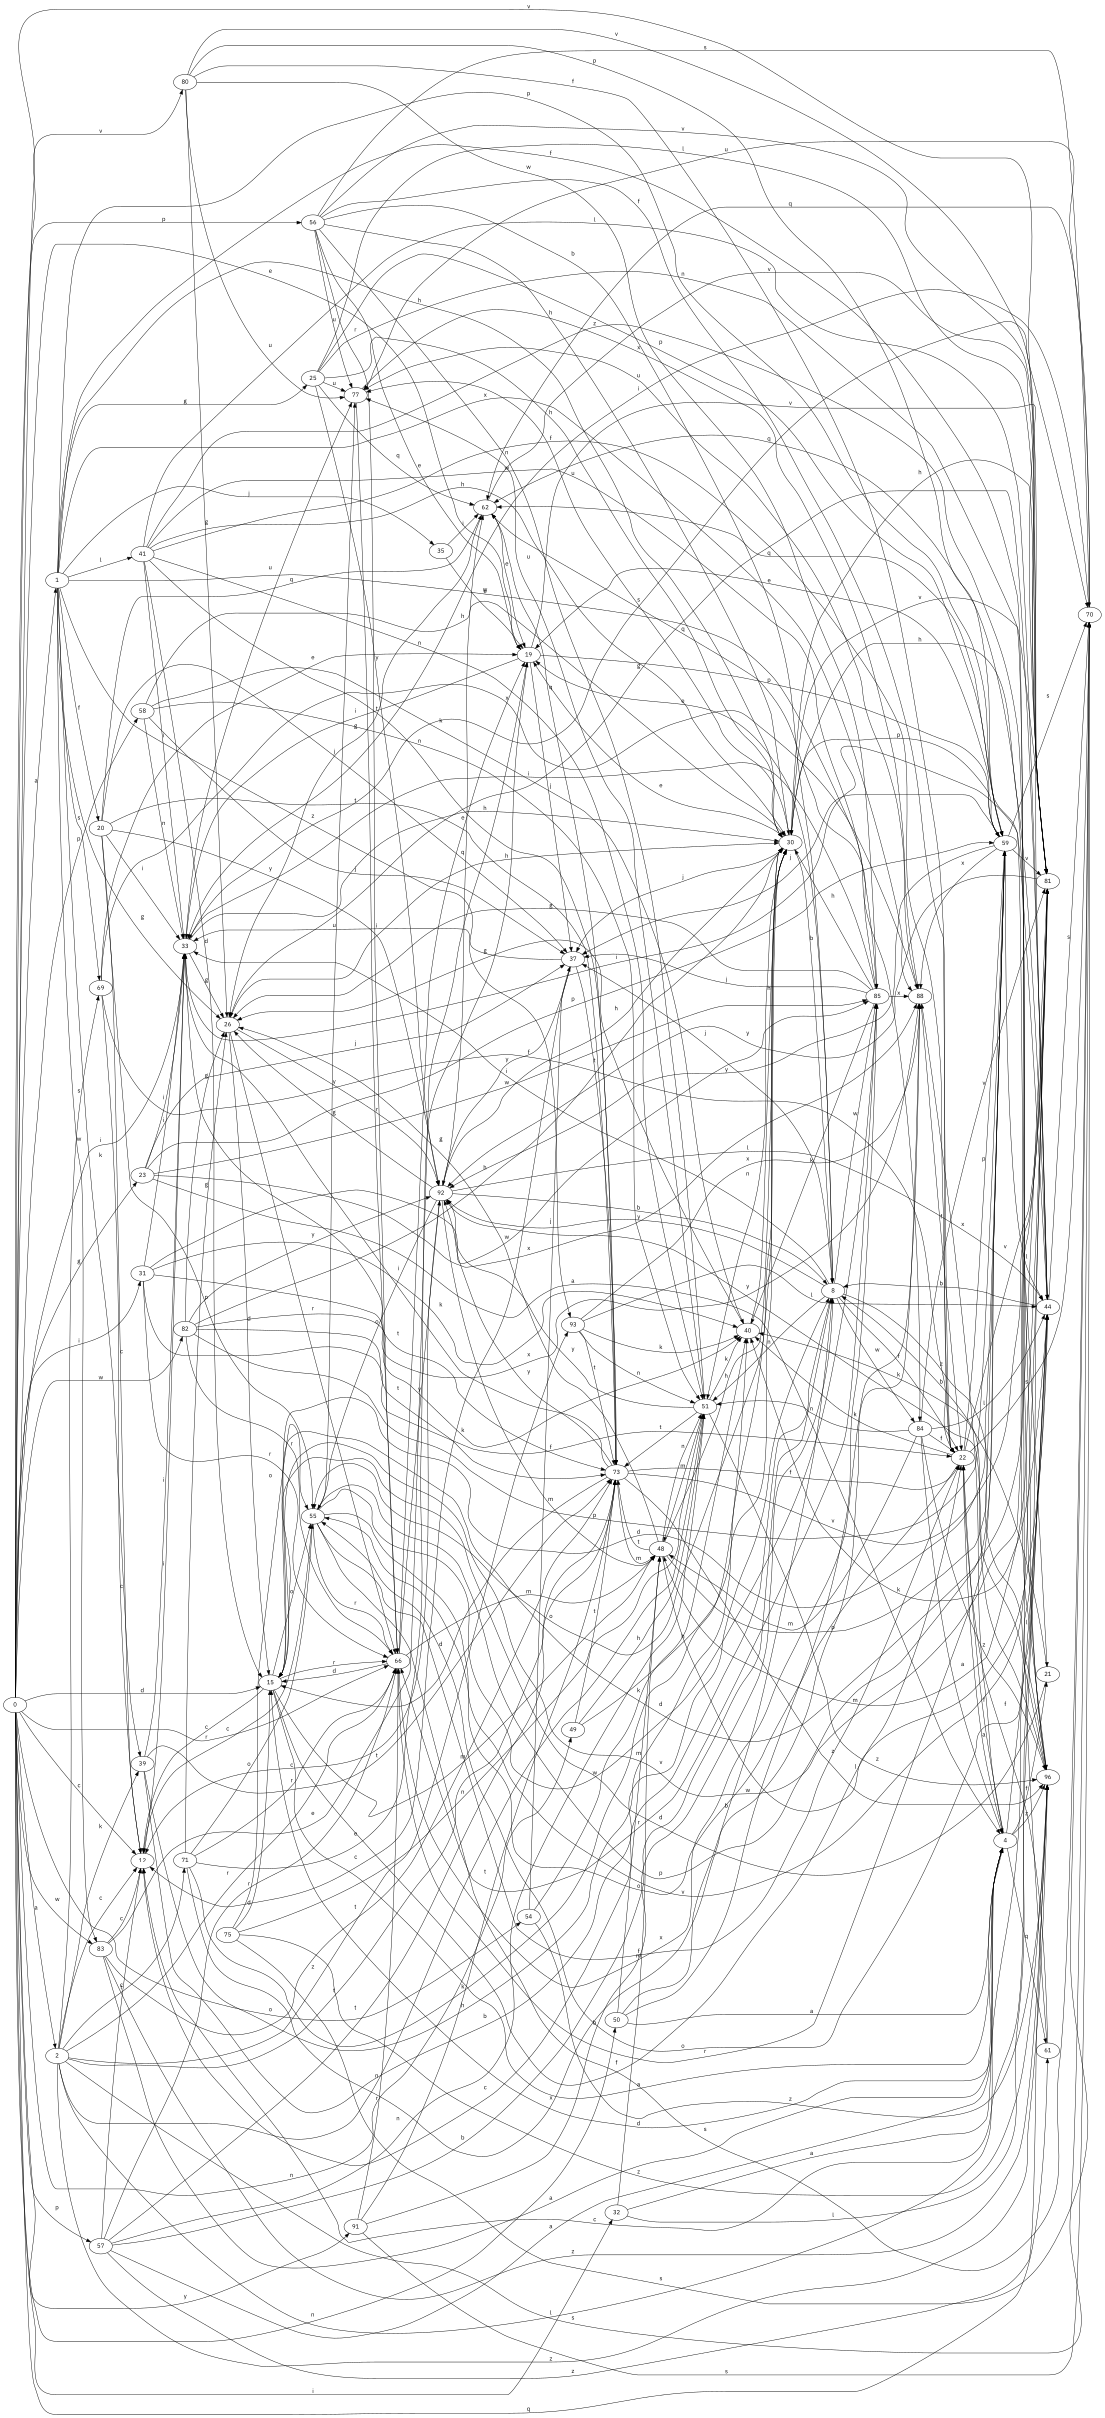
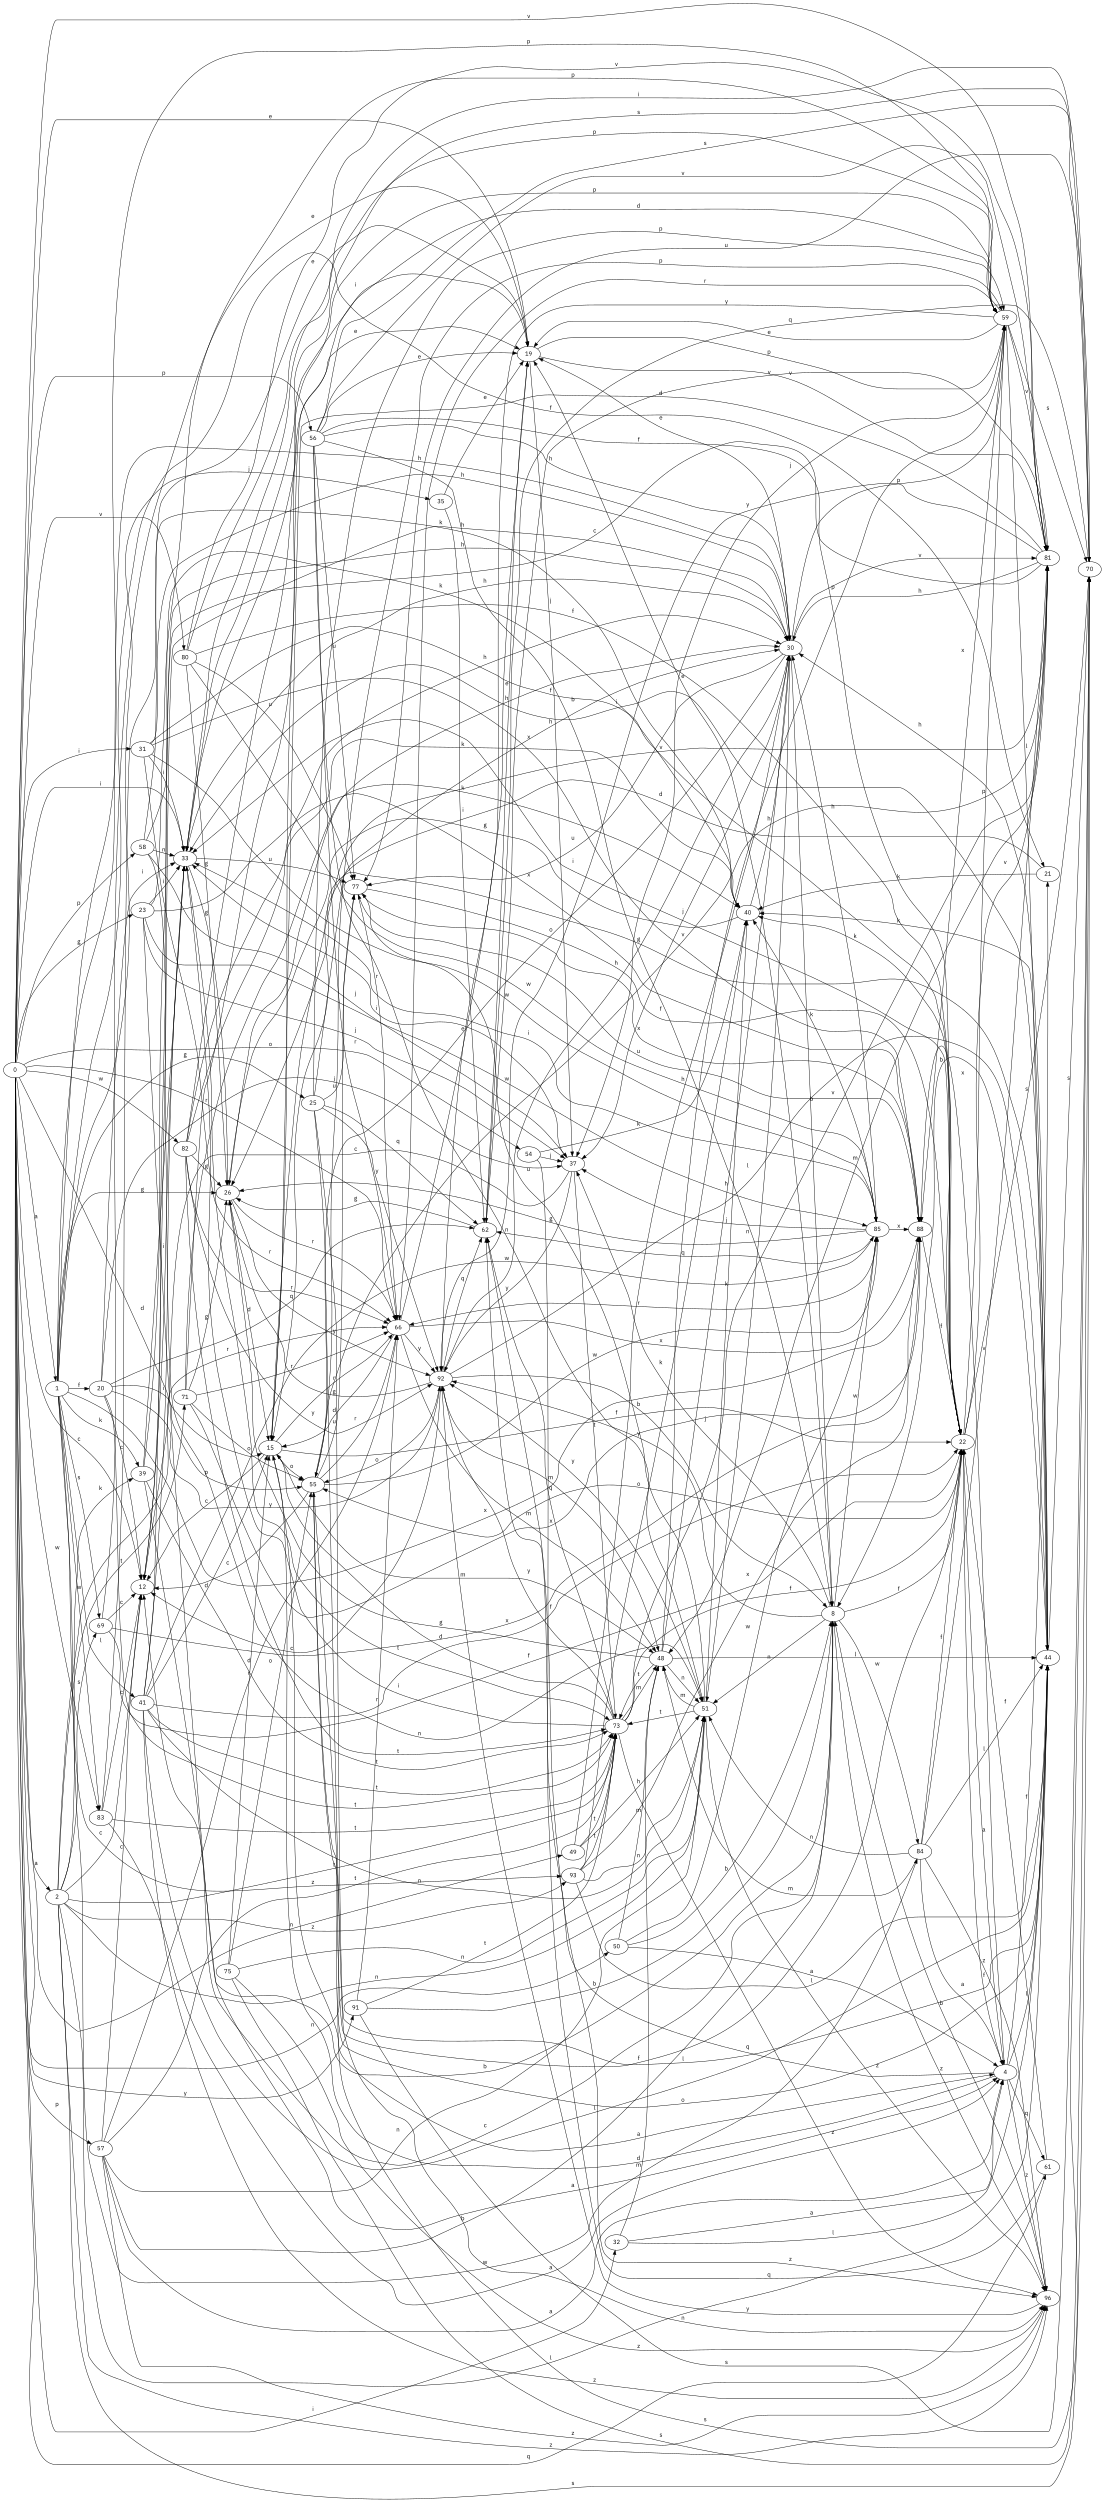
(1001, 693) -> (553, 1826)
none -> (820, 1010)
(524, 1087) -> (714, 934)
(673, 2255) -> none
